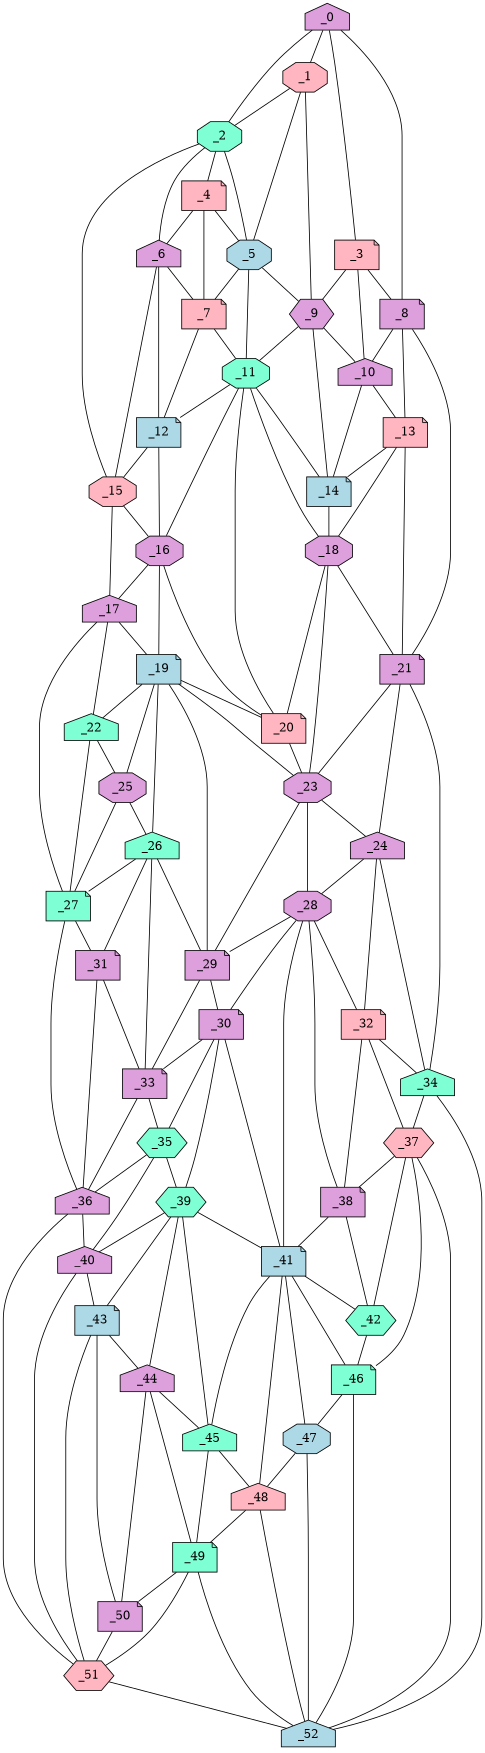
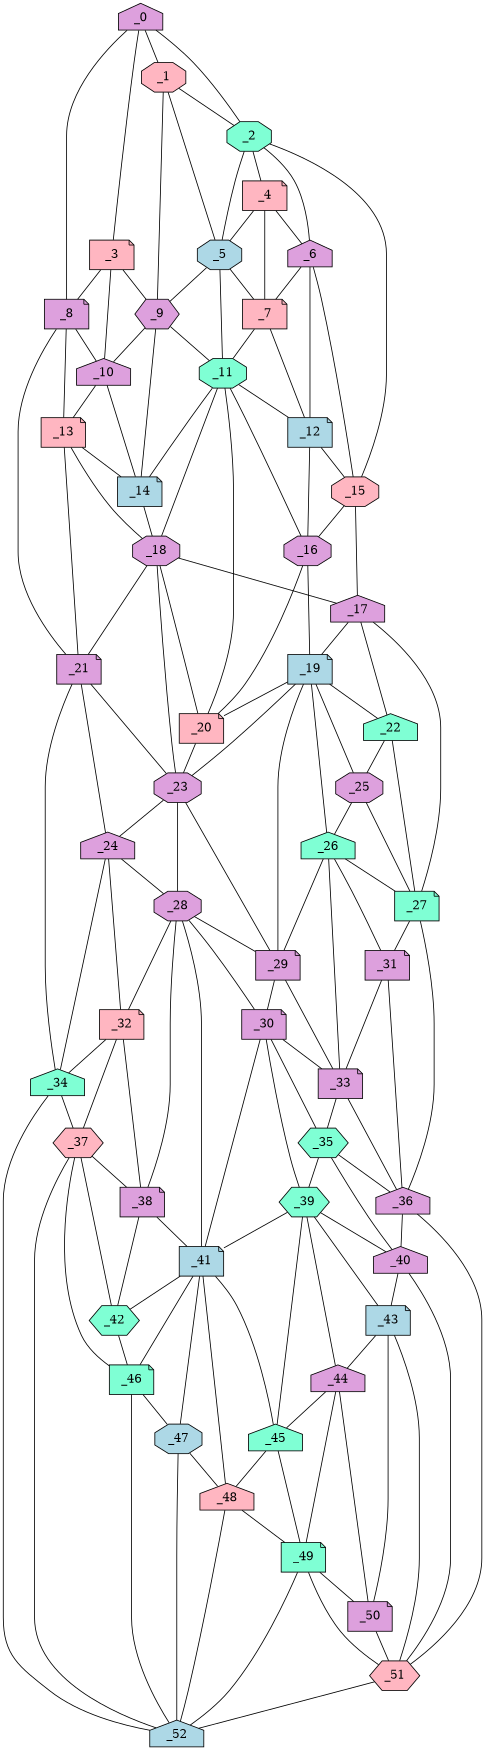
(133, 582) -> (258, 581)
